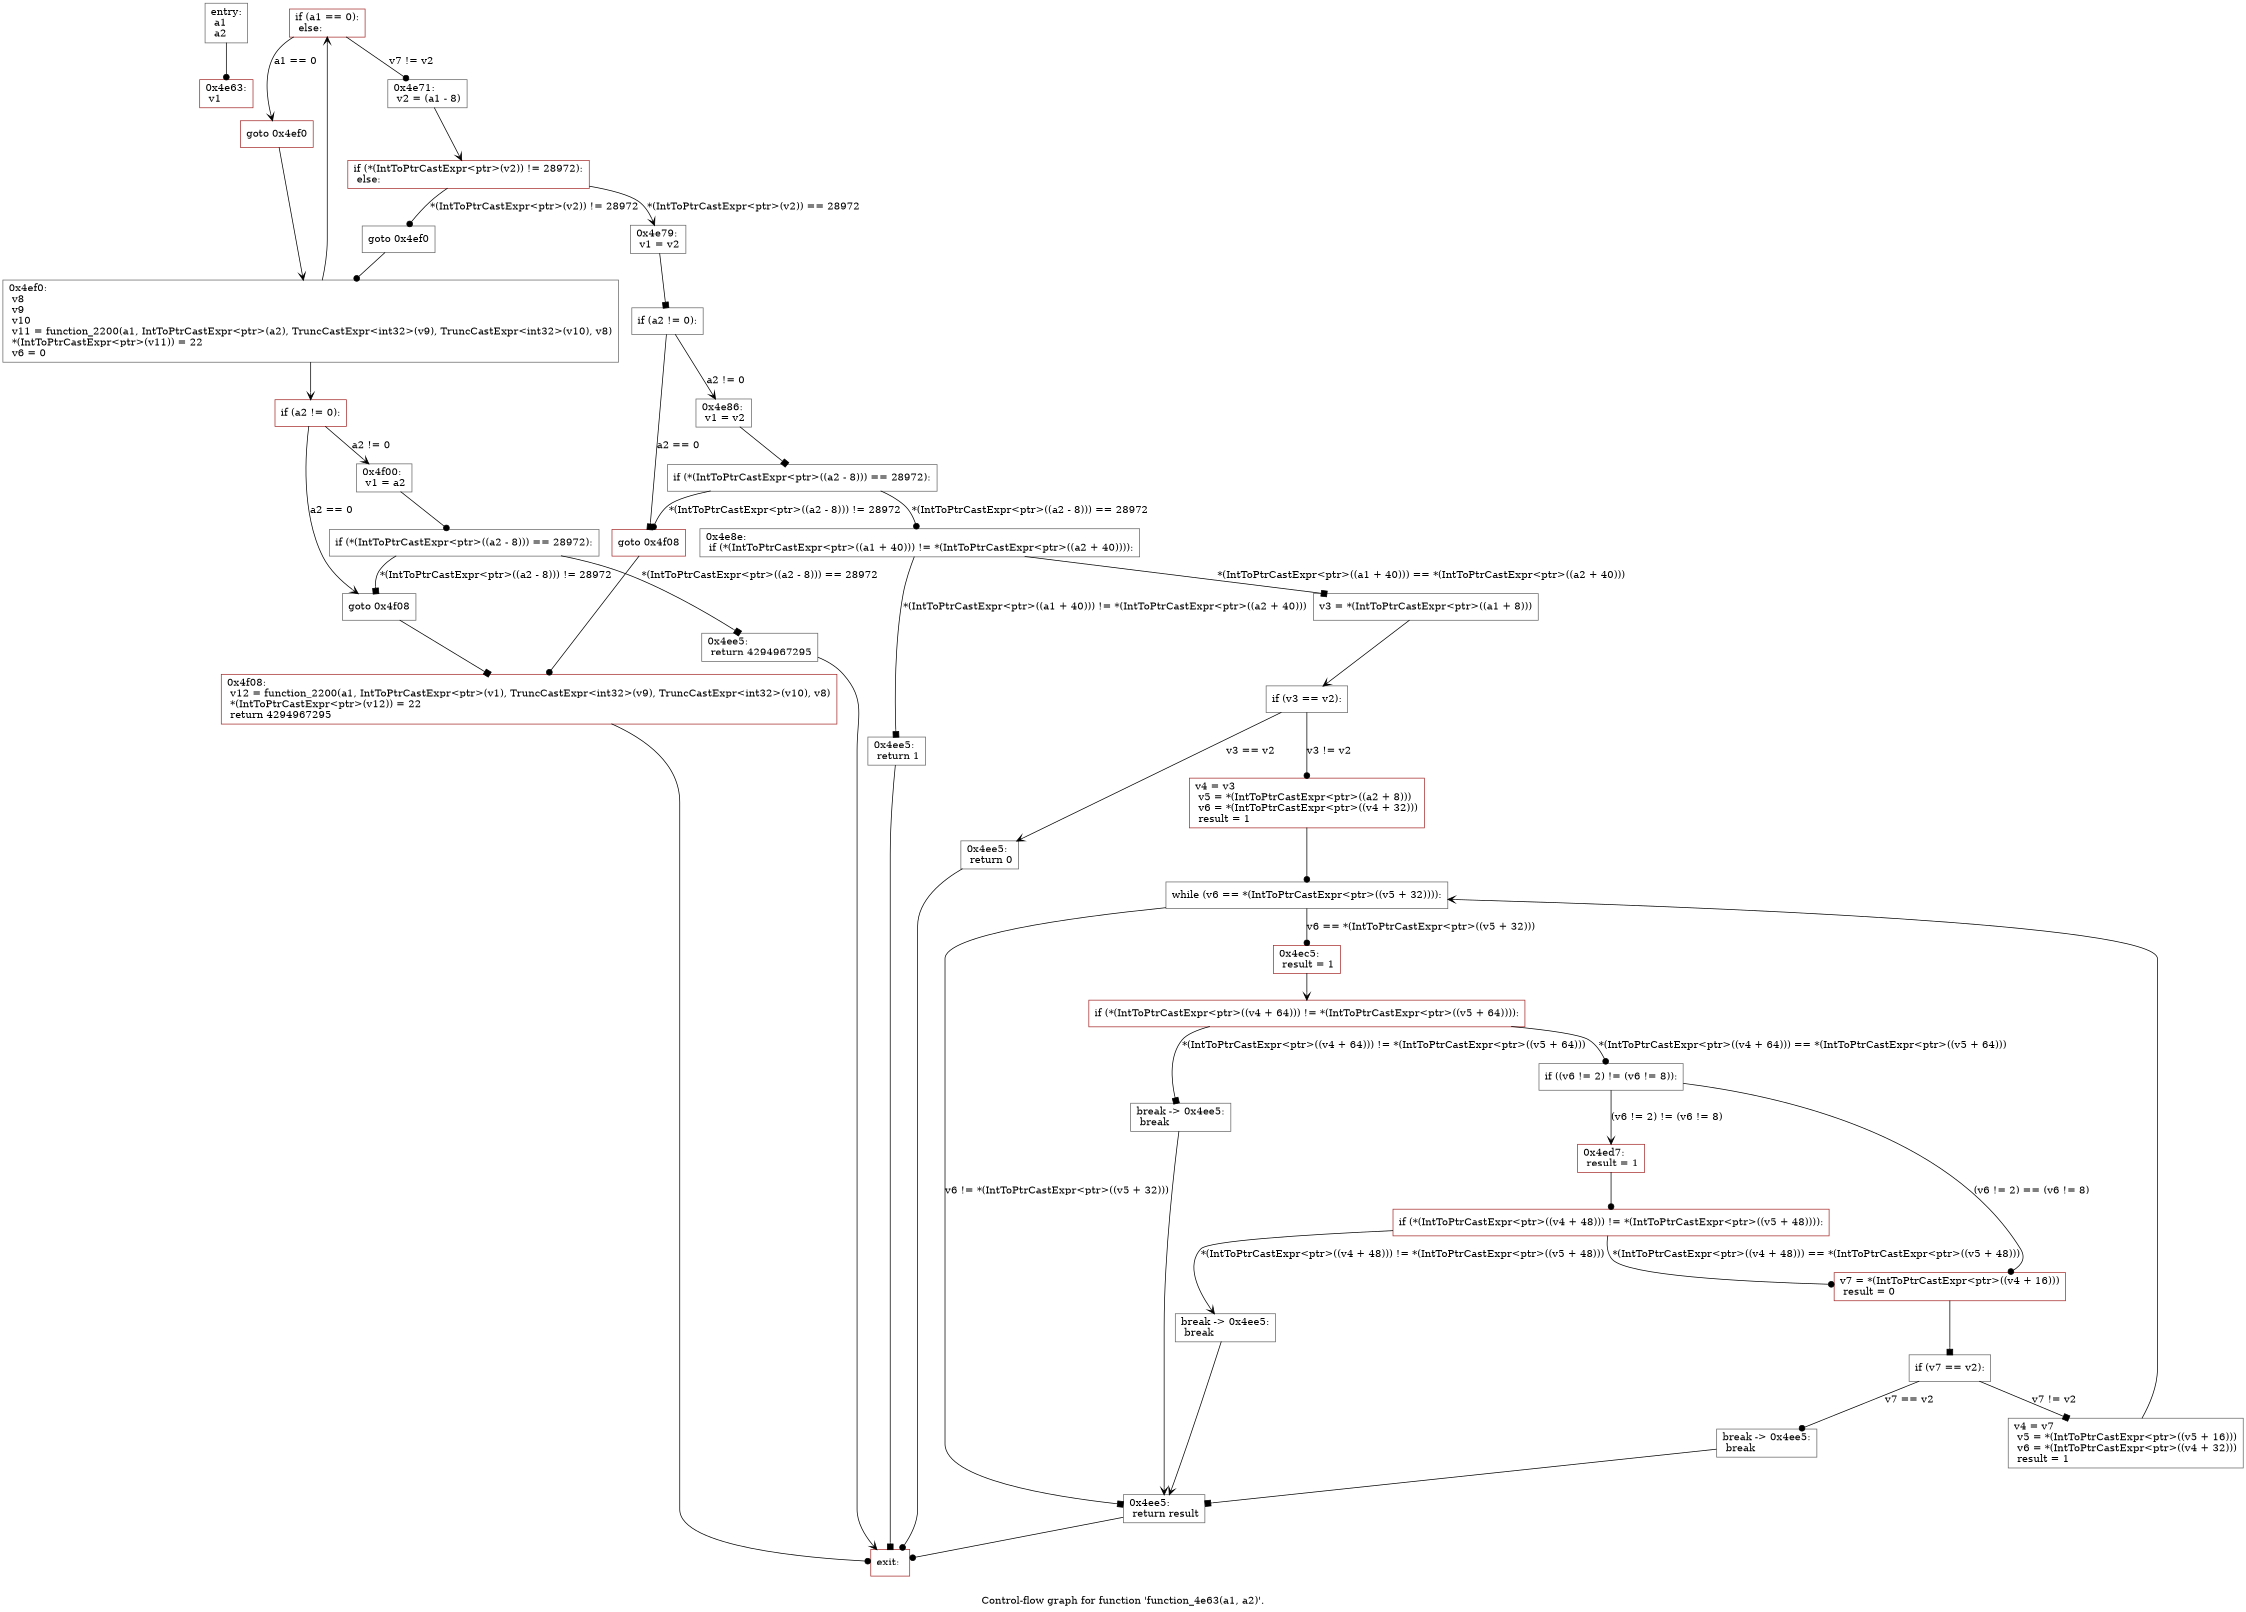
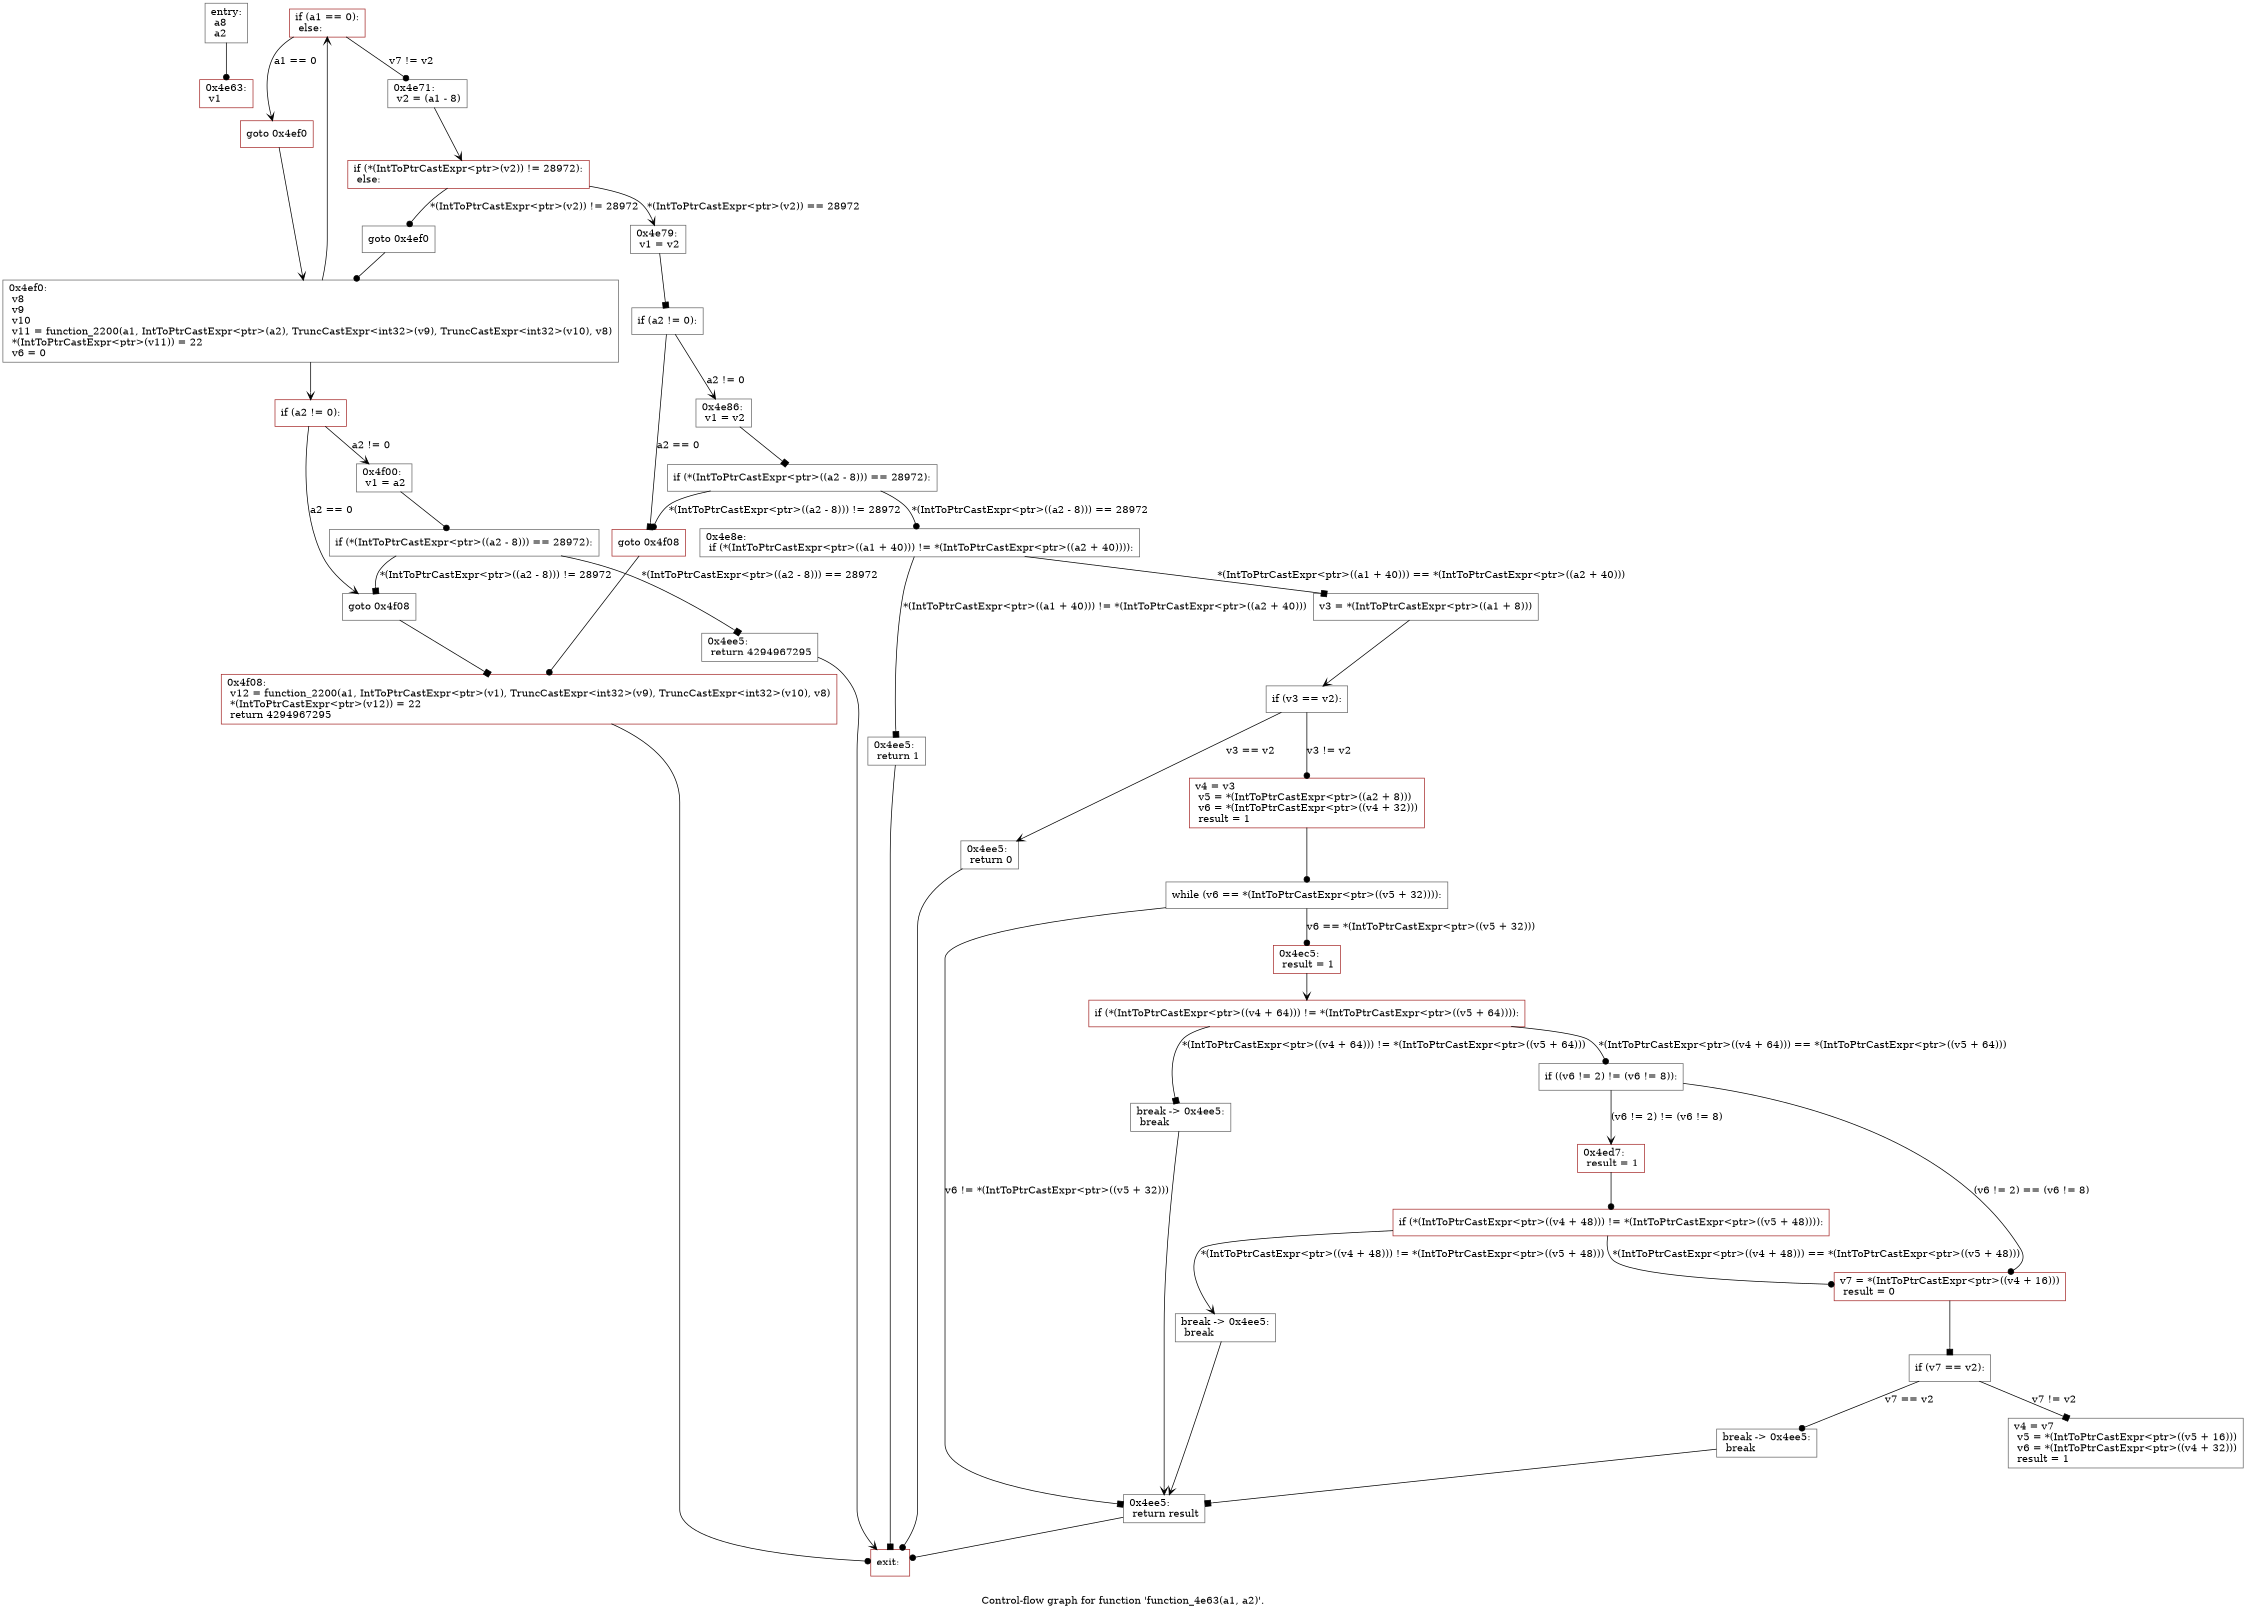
(219, 23) -> (219, 23)
(2039, 931) -> none
